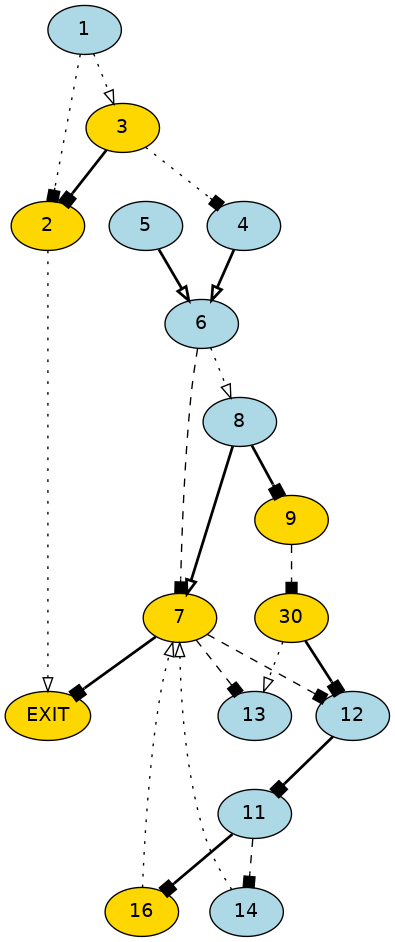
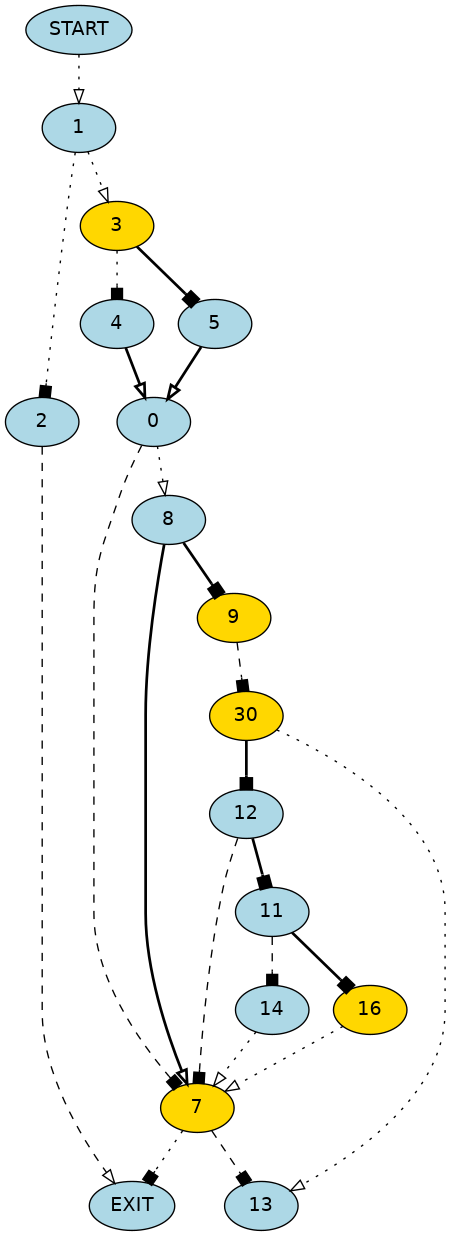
none -> (79, 30)
(90, 172) -> (161, 270)
(48, 226) -> (42, 422)
(202, 324) -> (154, 422)
(48, 464) -> (42, 817)
(120, 662) -> (169, 1151)
(260, 663) -> (212, 953)
(48, 716) -> (132, 1206)
